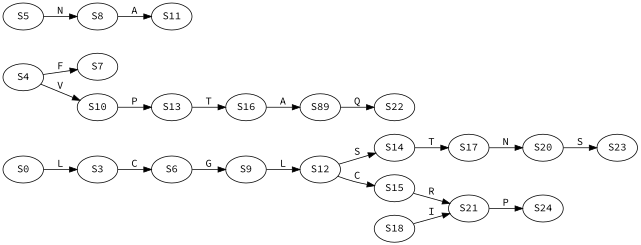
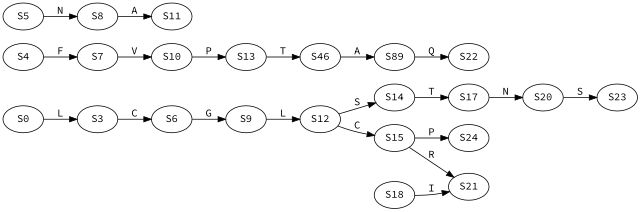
(57, 91) -> (131, 57)
(246, 107) -> (320, 57)
(502, 208) -> (428, 138)
